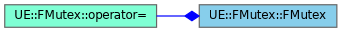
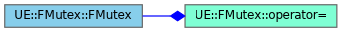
(171, 16) -> (156, 16)
